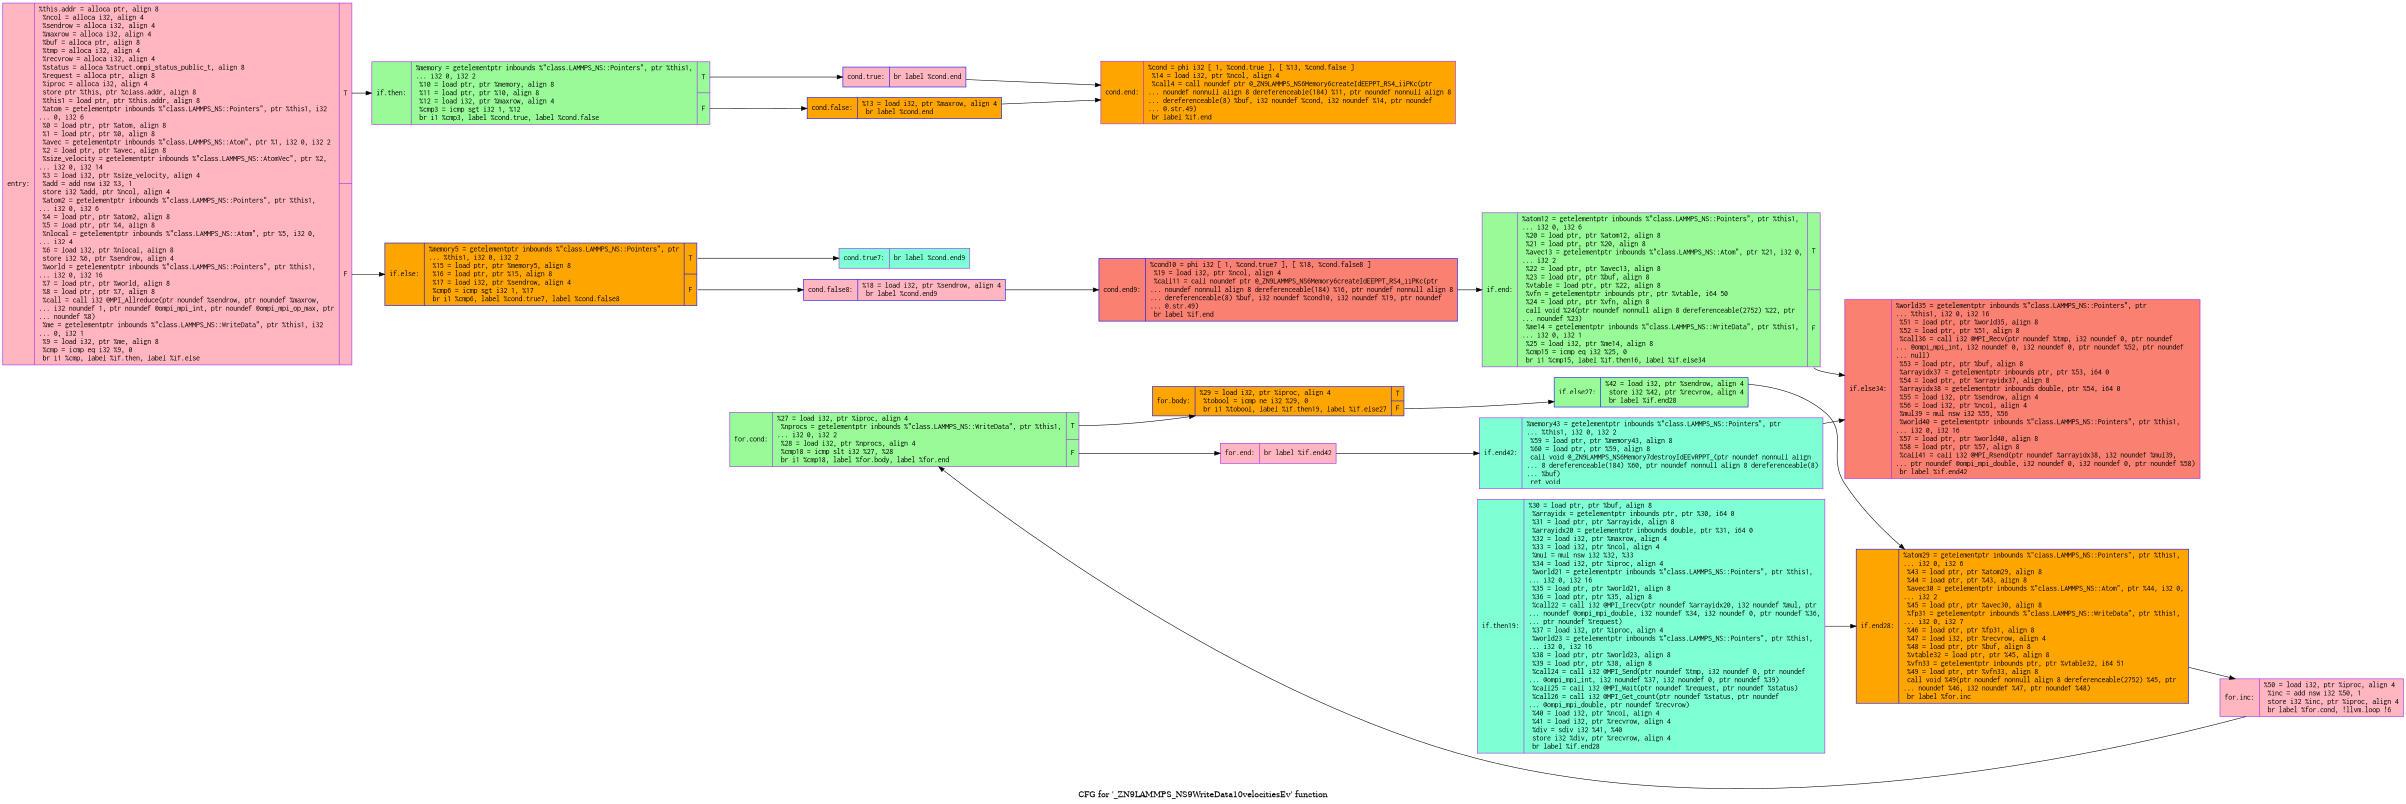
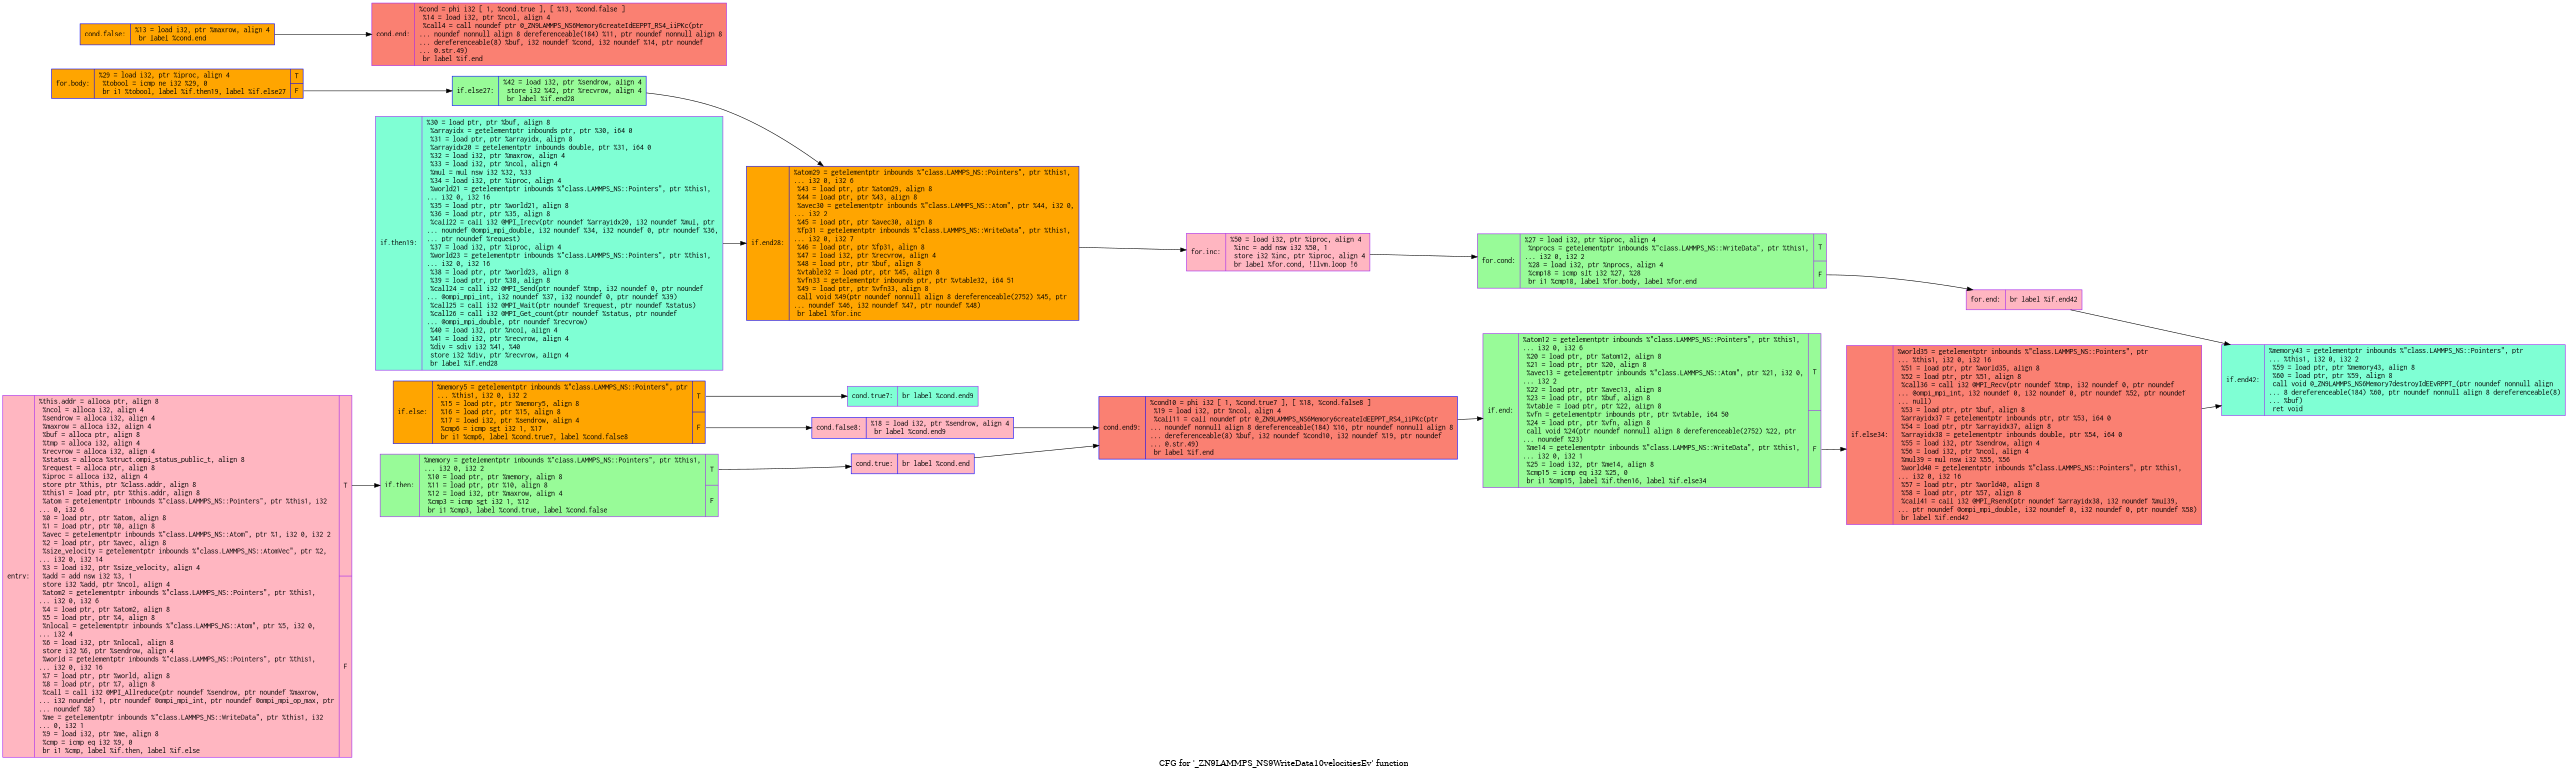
(1031, 82) -> (1034, 452)
(1278, 93) -> (549, 34)
(756, 109) -> none
(365, 274) -> none
(1829, 422) -> (2209, 408)
(1134, 423) -> none
